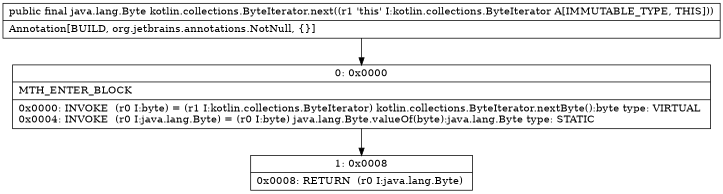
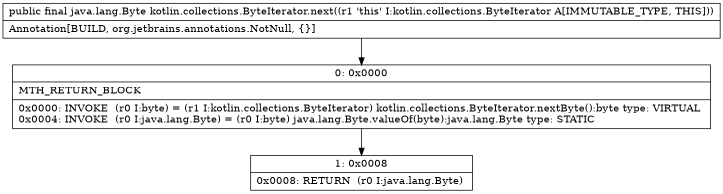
(76, 90) -> (80, 90)
